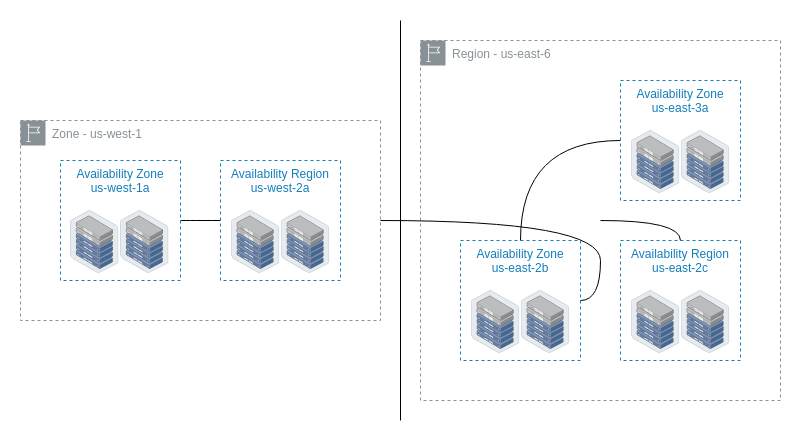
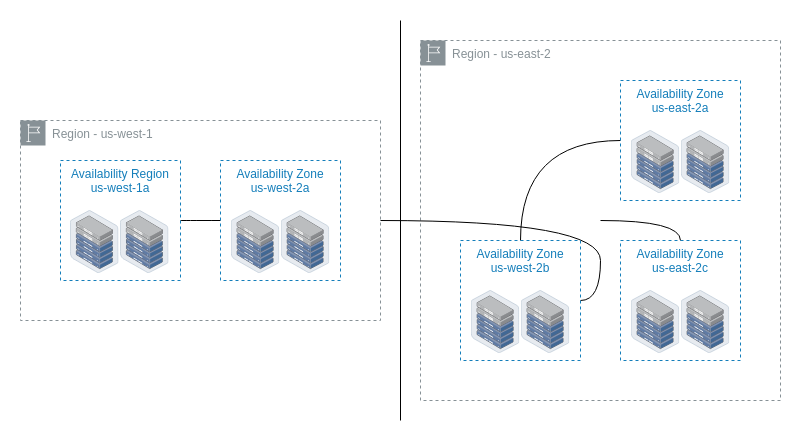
(508, 55) -> (508, 55)
(680, 94) -> (680, 94)
(103, 135) -> (108, 135)
(120, 174) -> (120, 174)
(280, 174) -> (280, 174)
(520, 254) -> (520, 254)
(680, 254) -> (680, 254)
